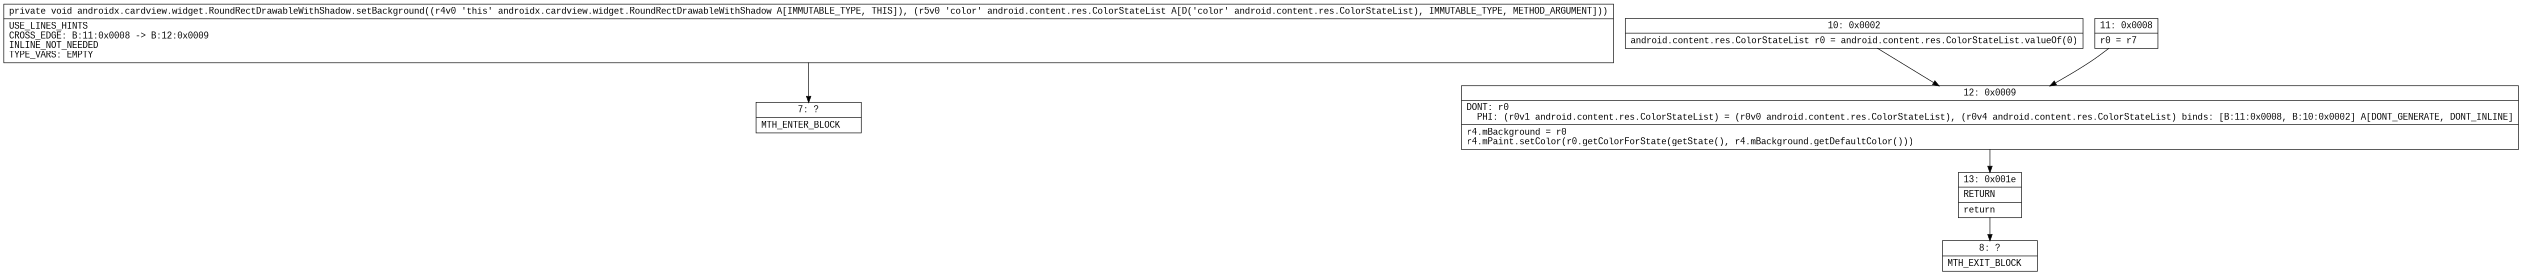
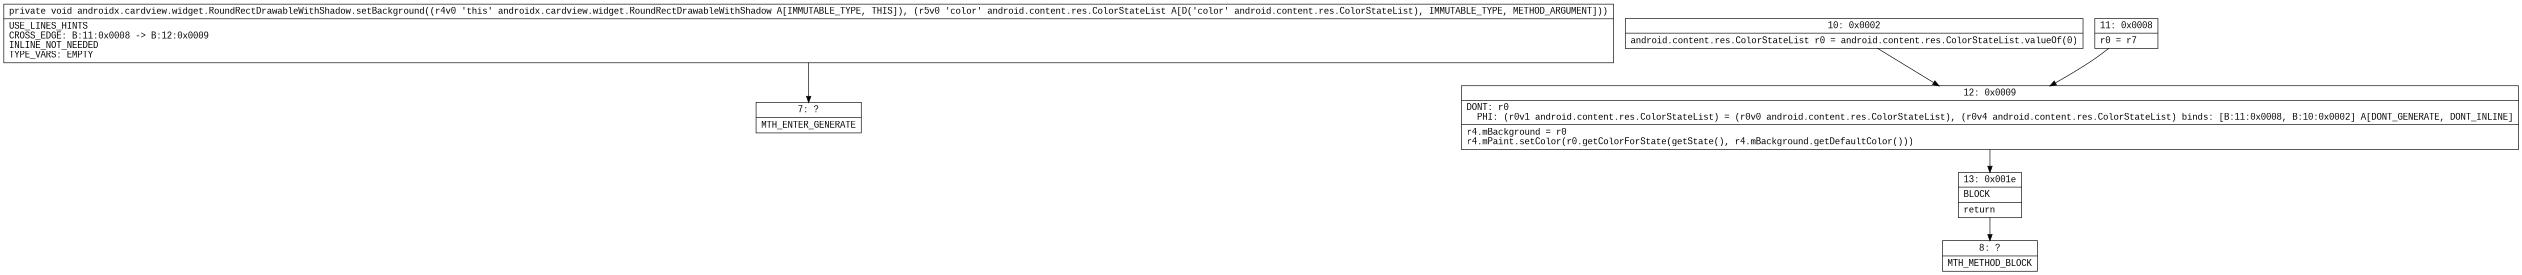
(801, 125) -> (809, 125)
(1979, 194) -> (1977, 194)
(1985, 263) -> (1990, 263)
